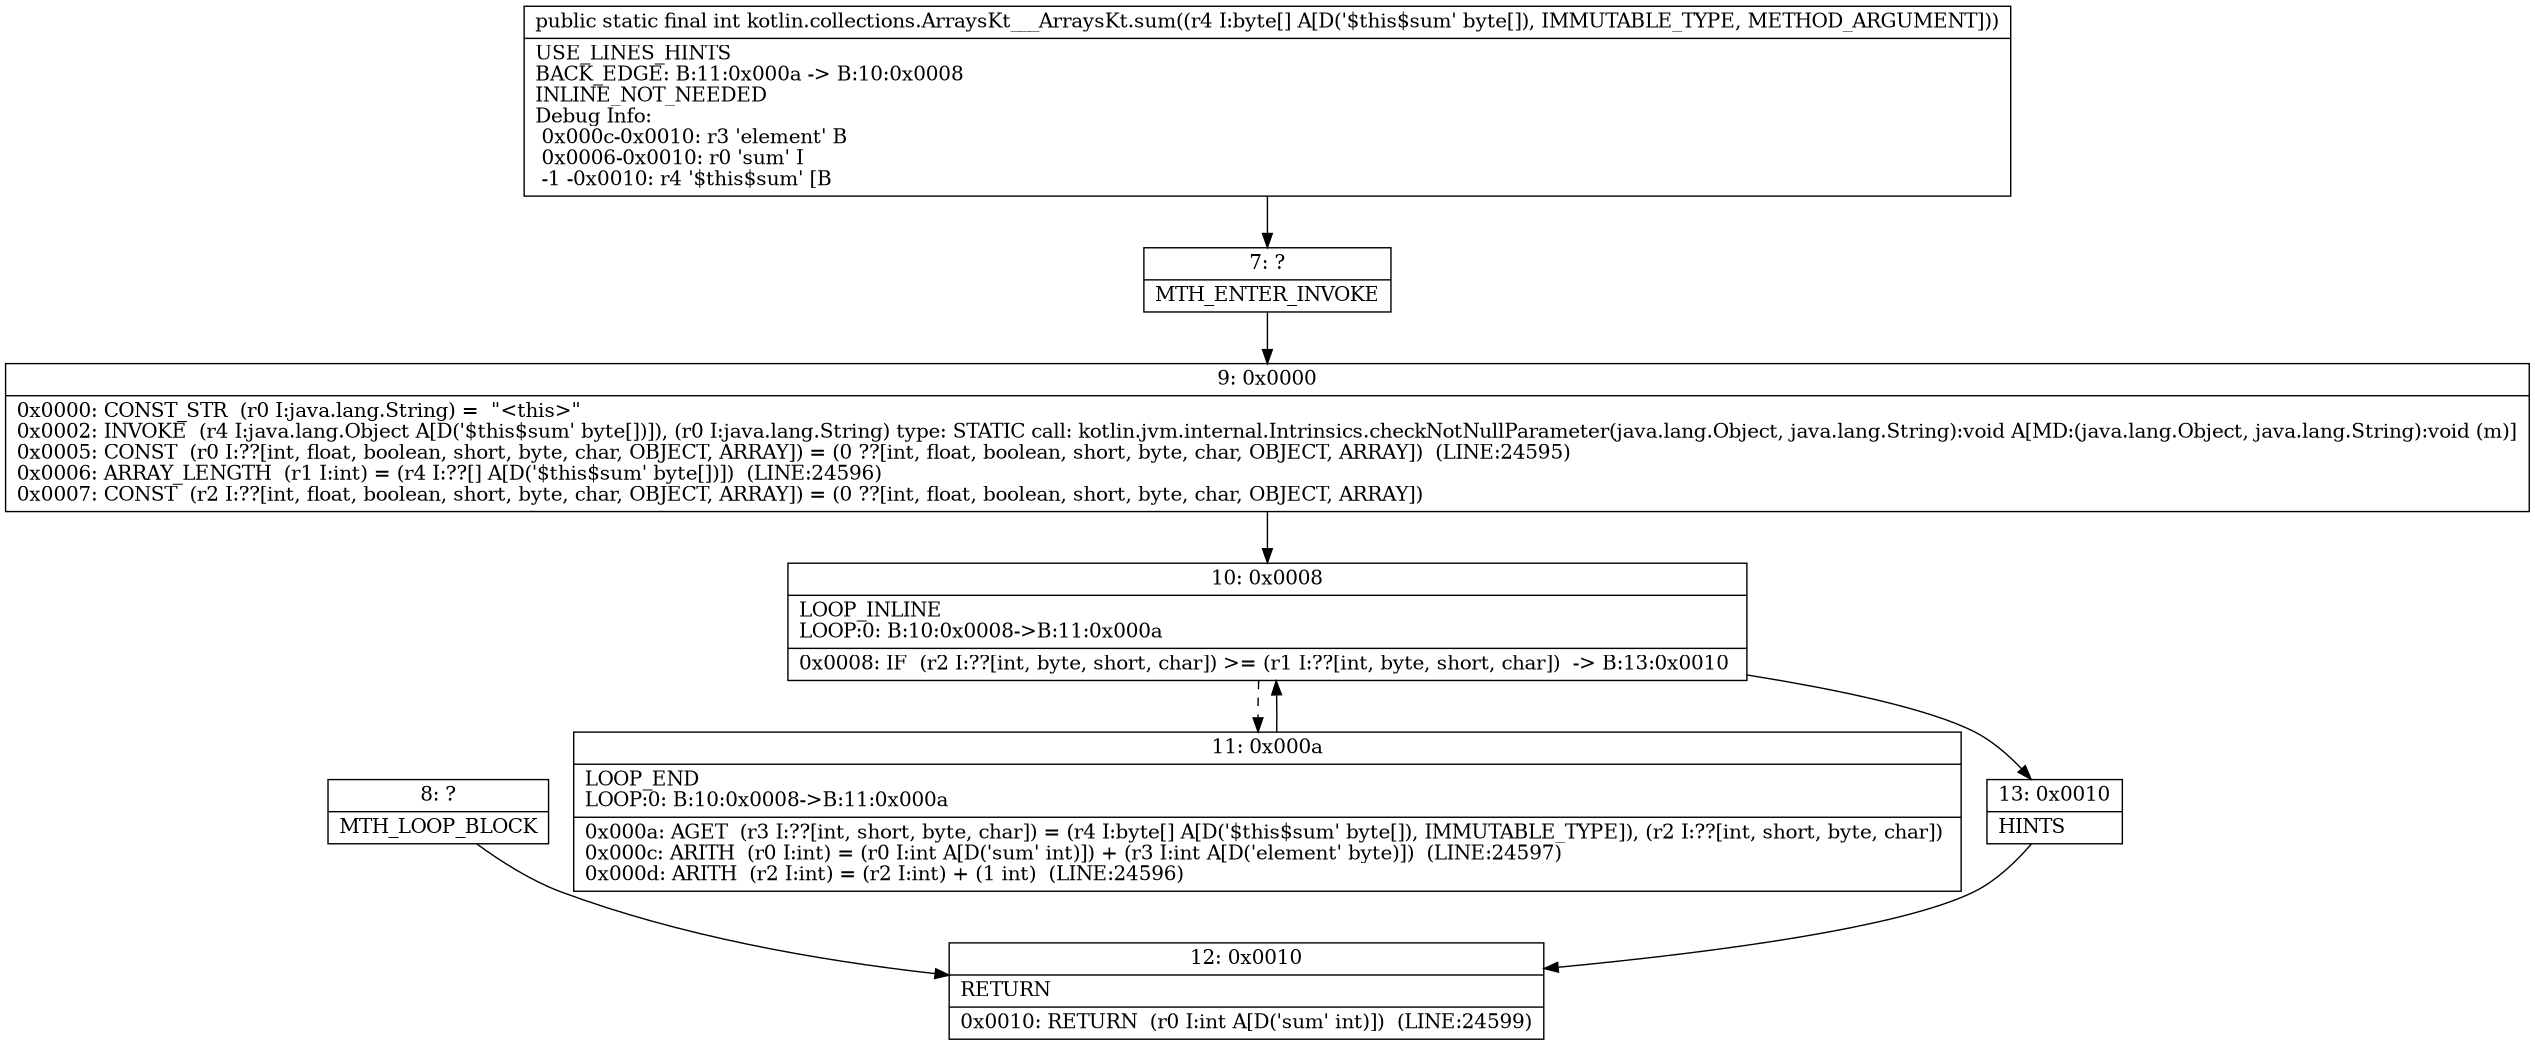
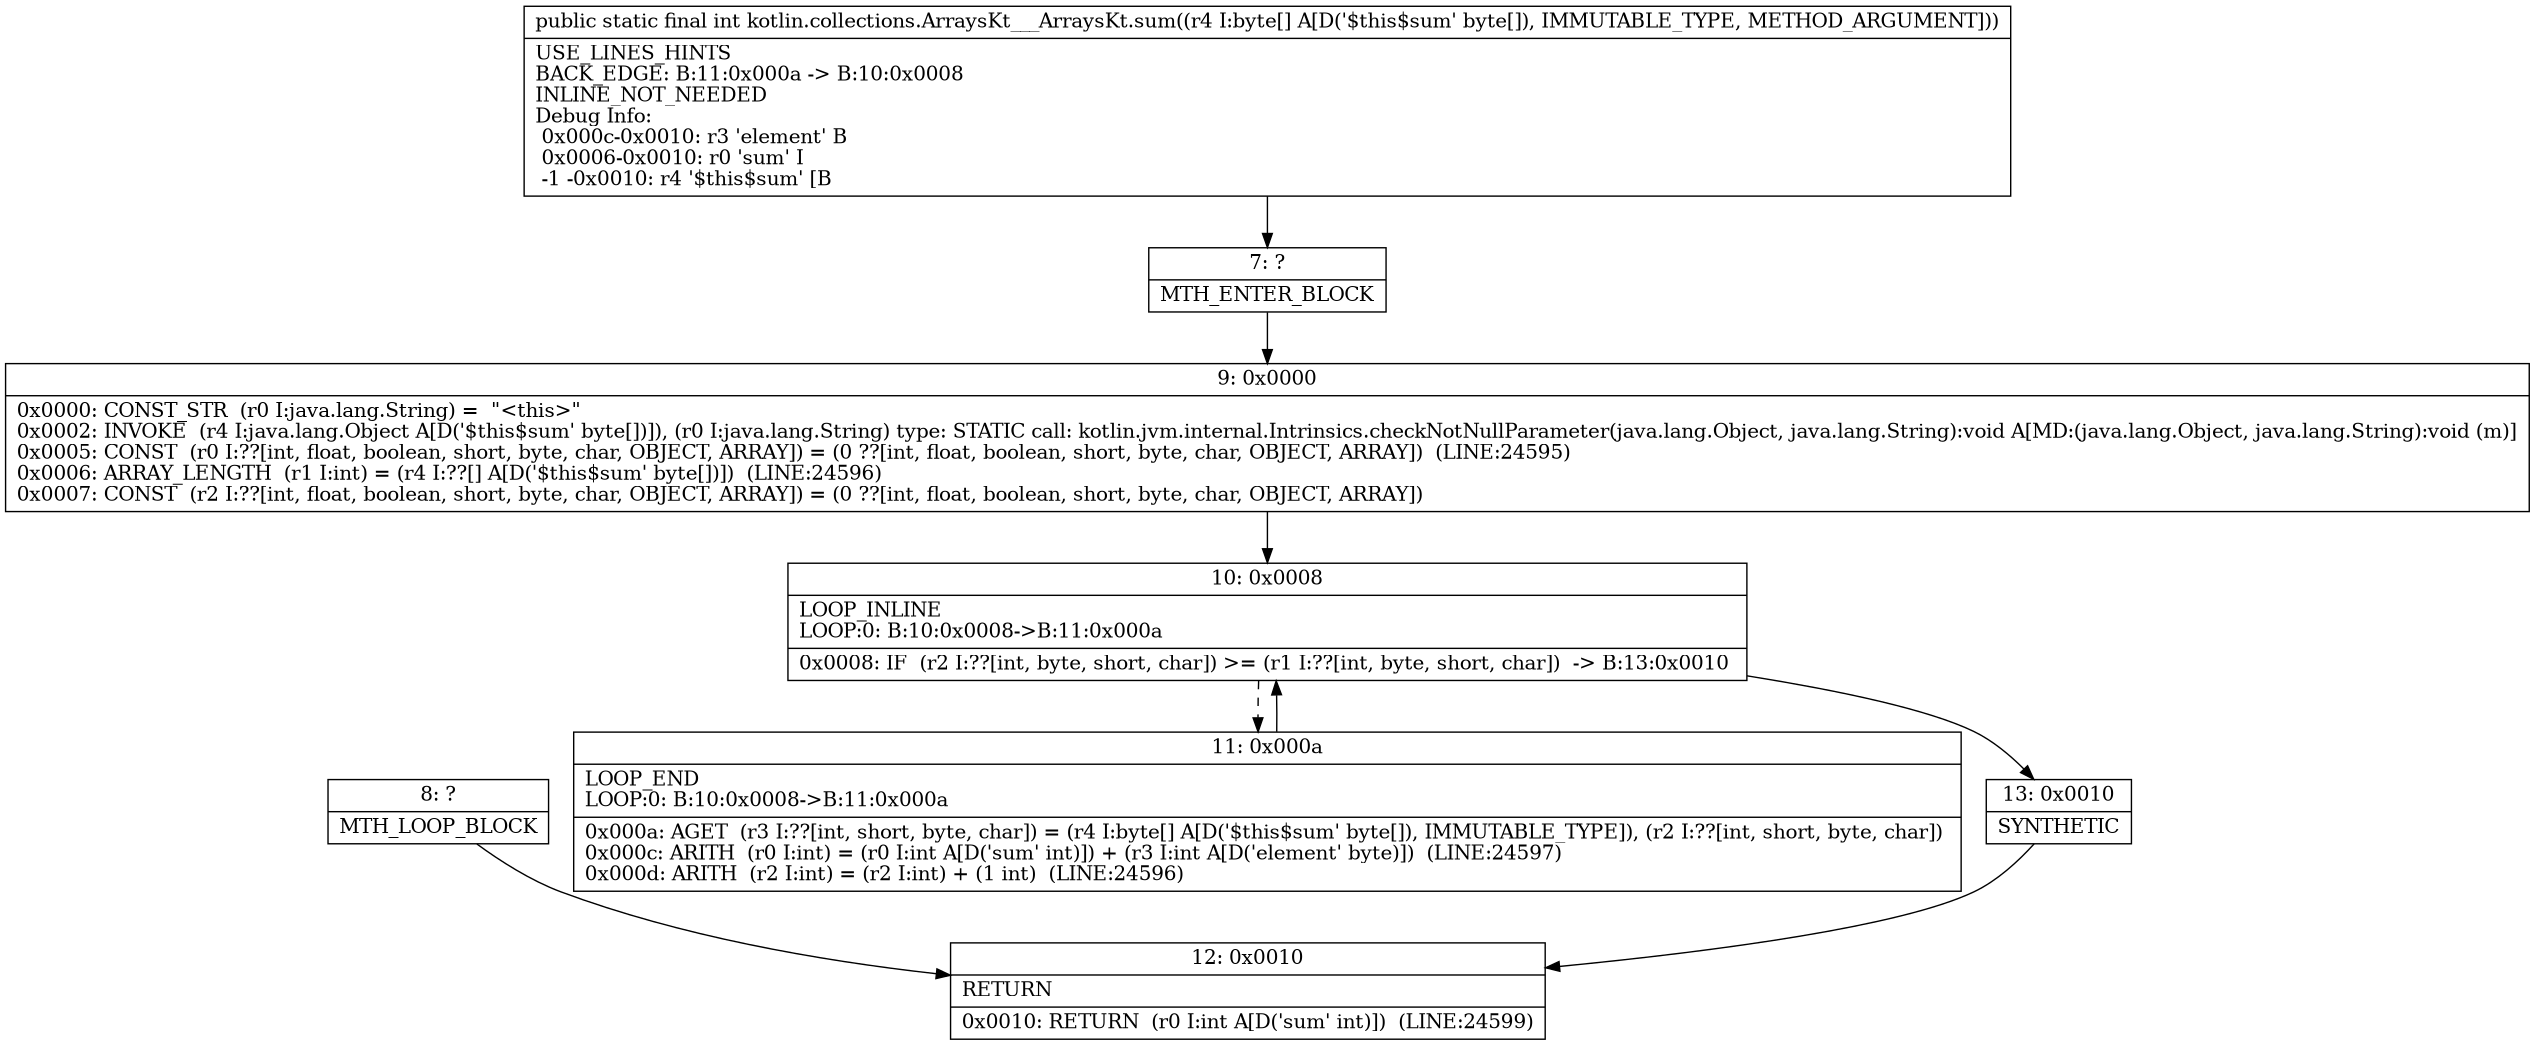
(1267, 295) -> (1267, 295)
(2032, 827) -> (2059, 827)
